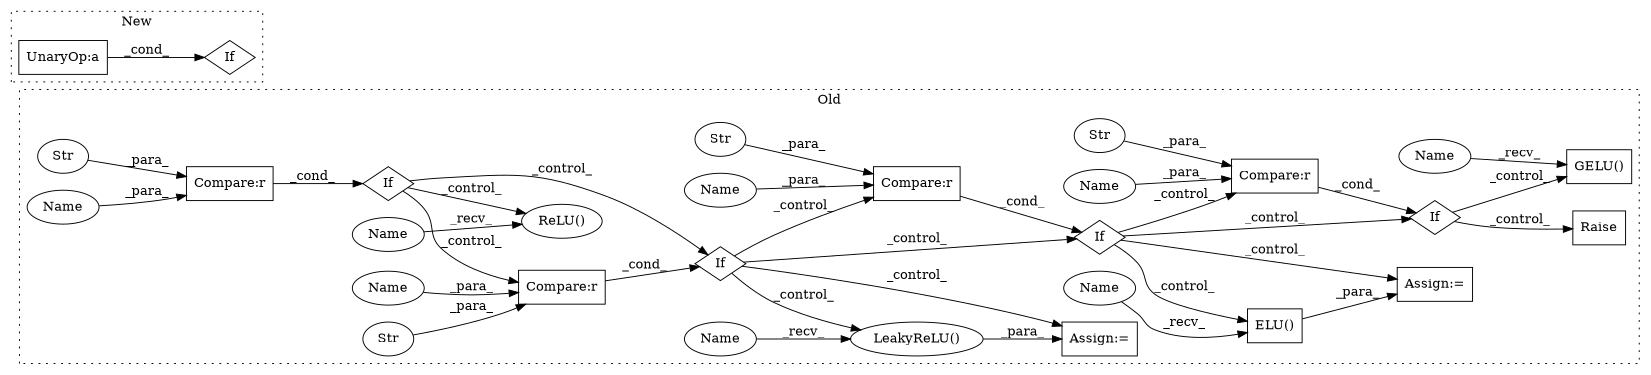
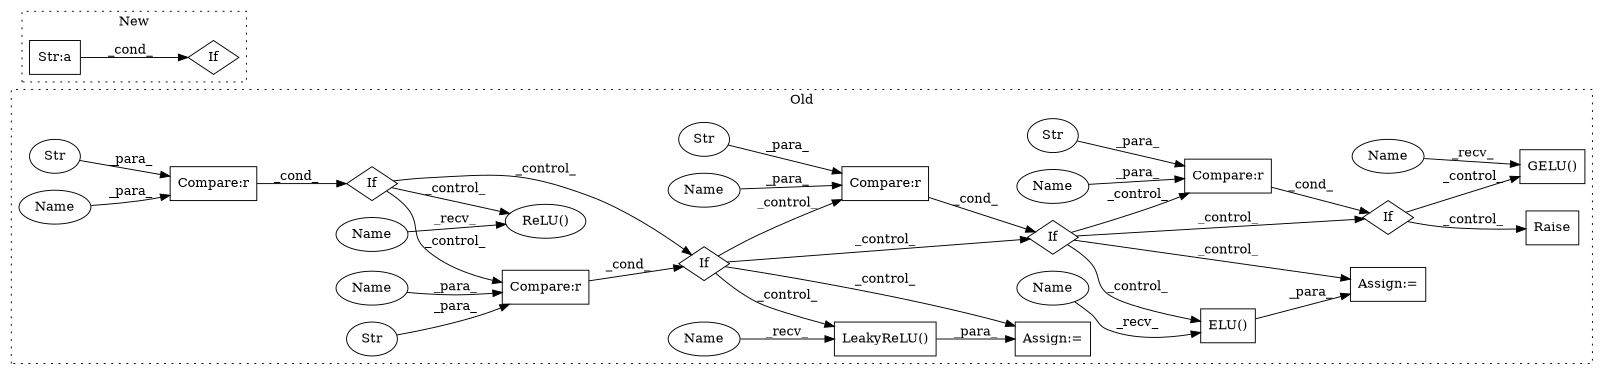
(63, 57) -> (55, 57)
(917, 339) -> (885, 339)
